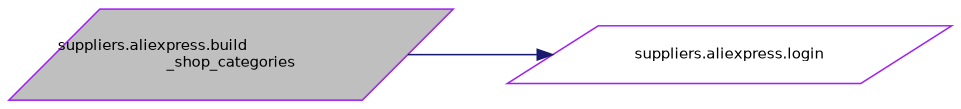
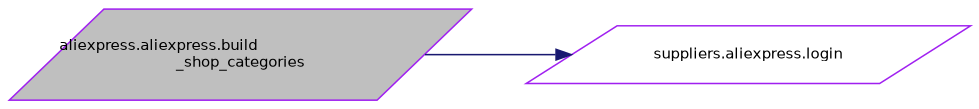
(231, 55) -> (240, 55)
